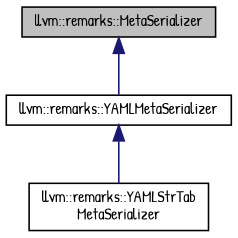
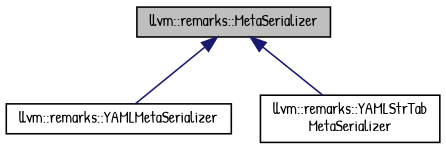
(119, 162) -> (293, 71)
